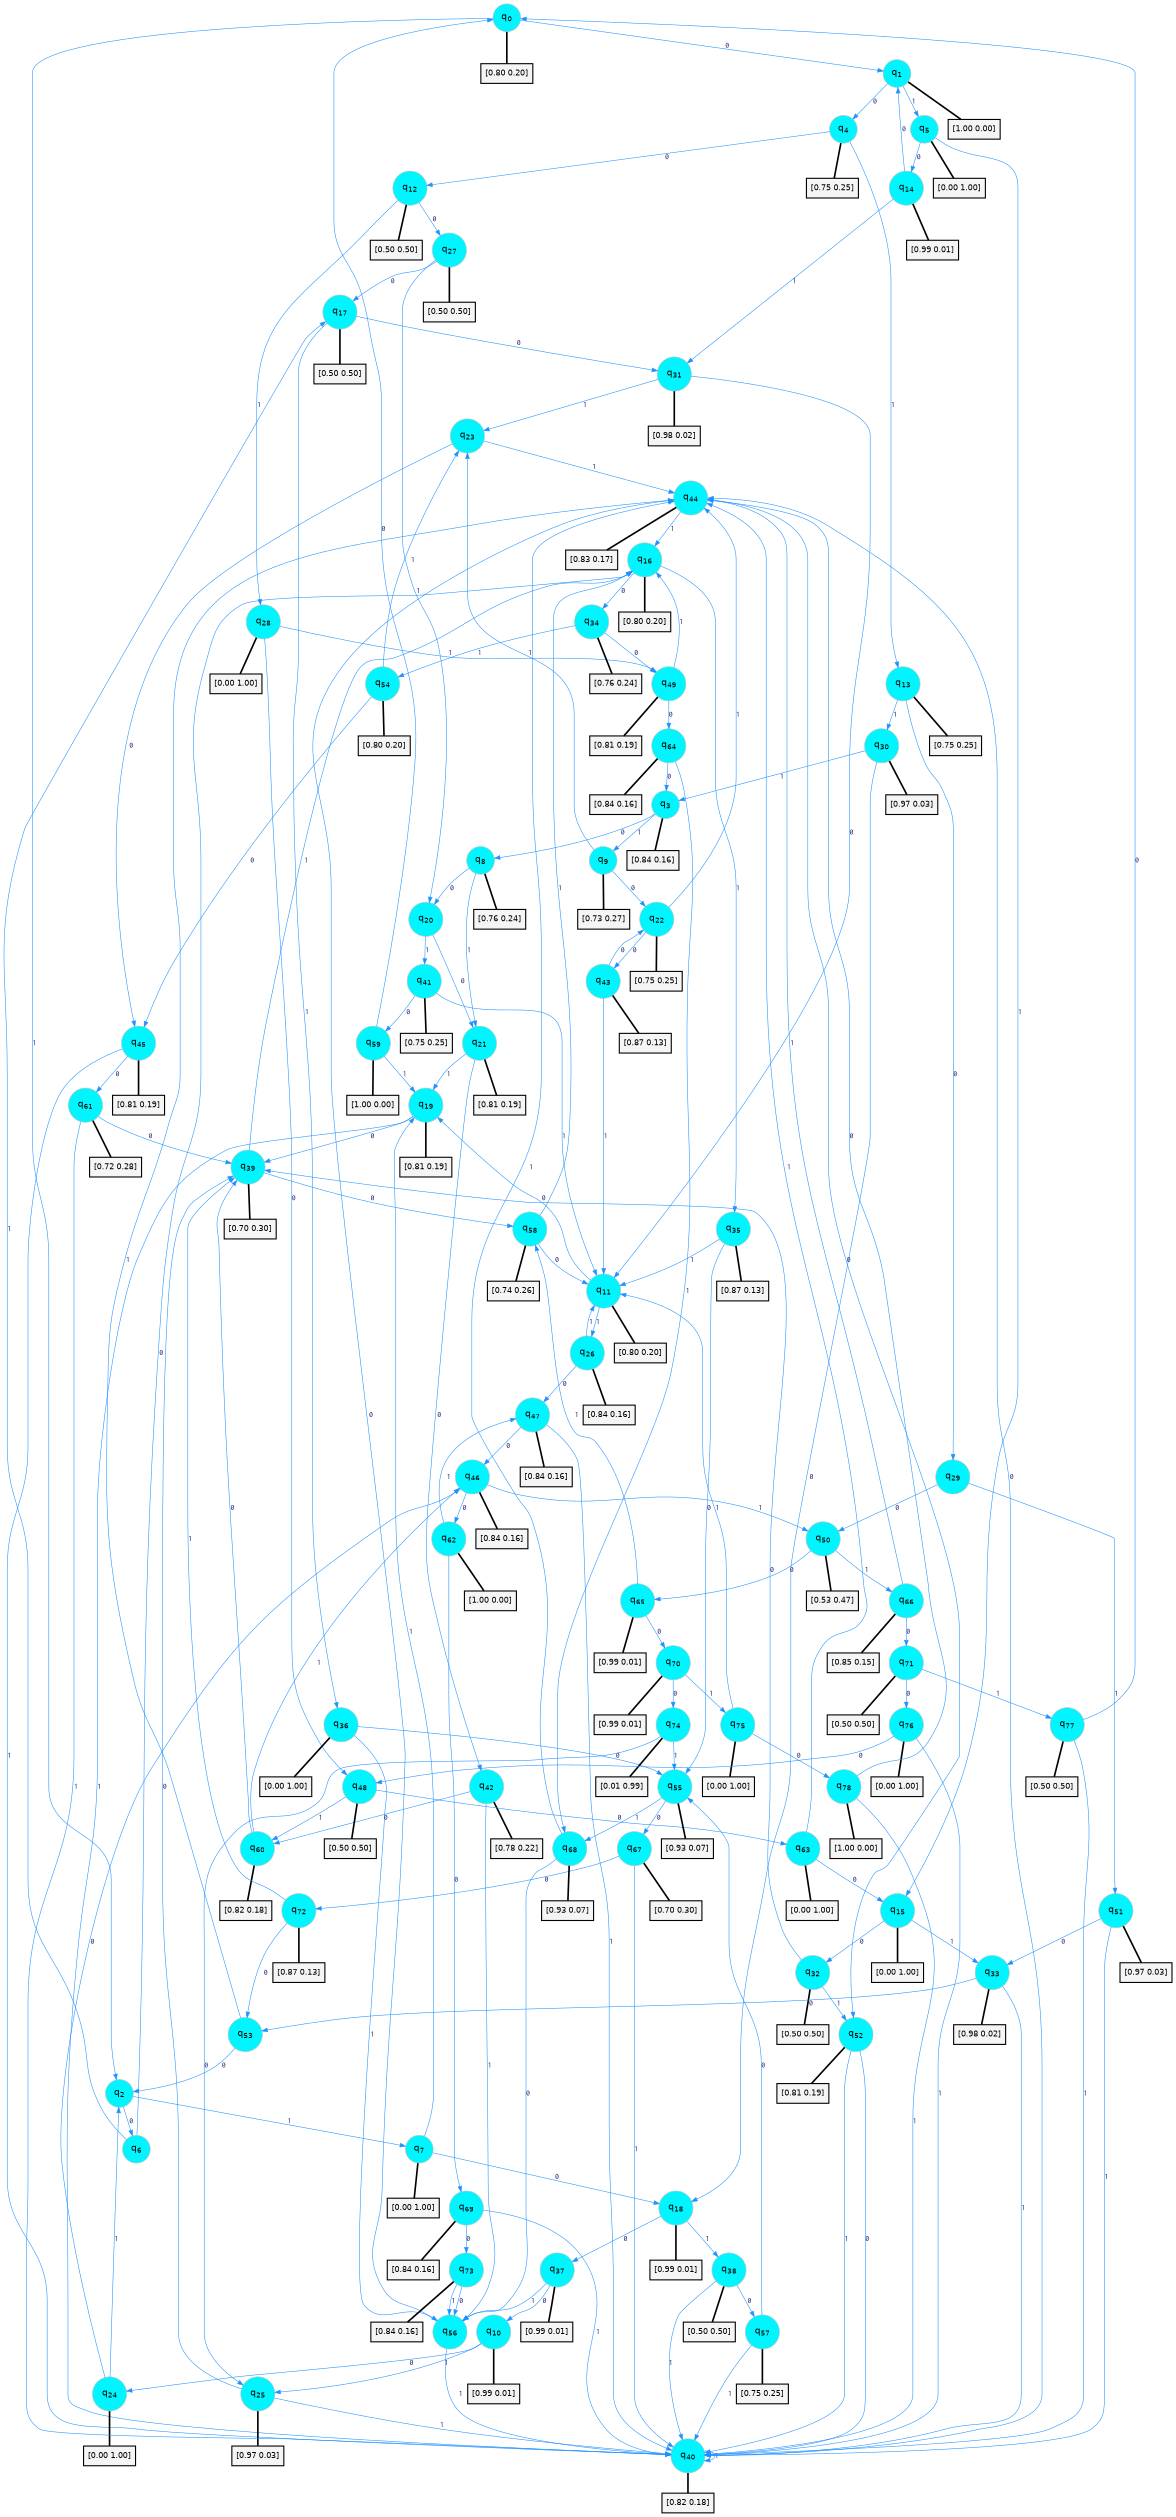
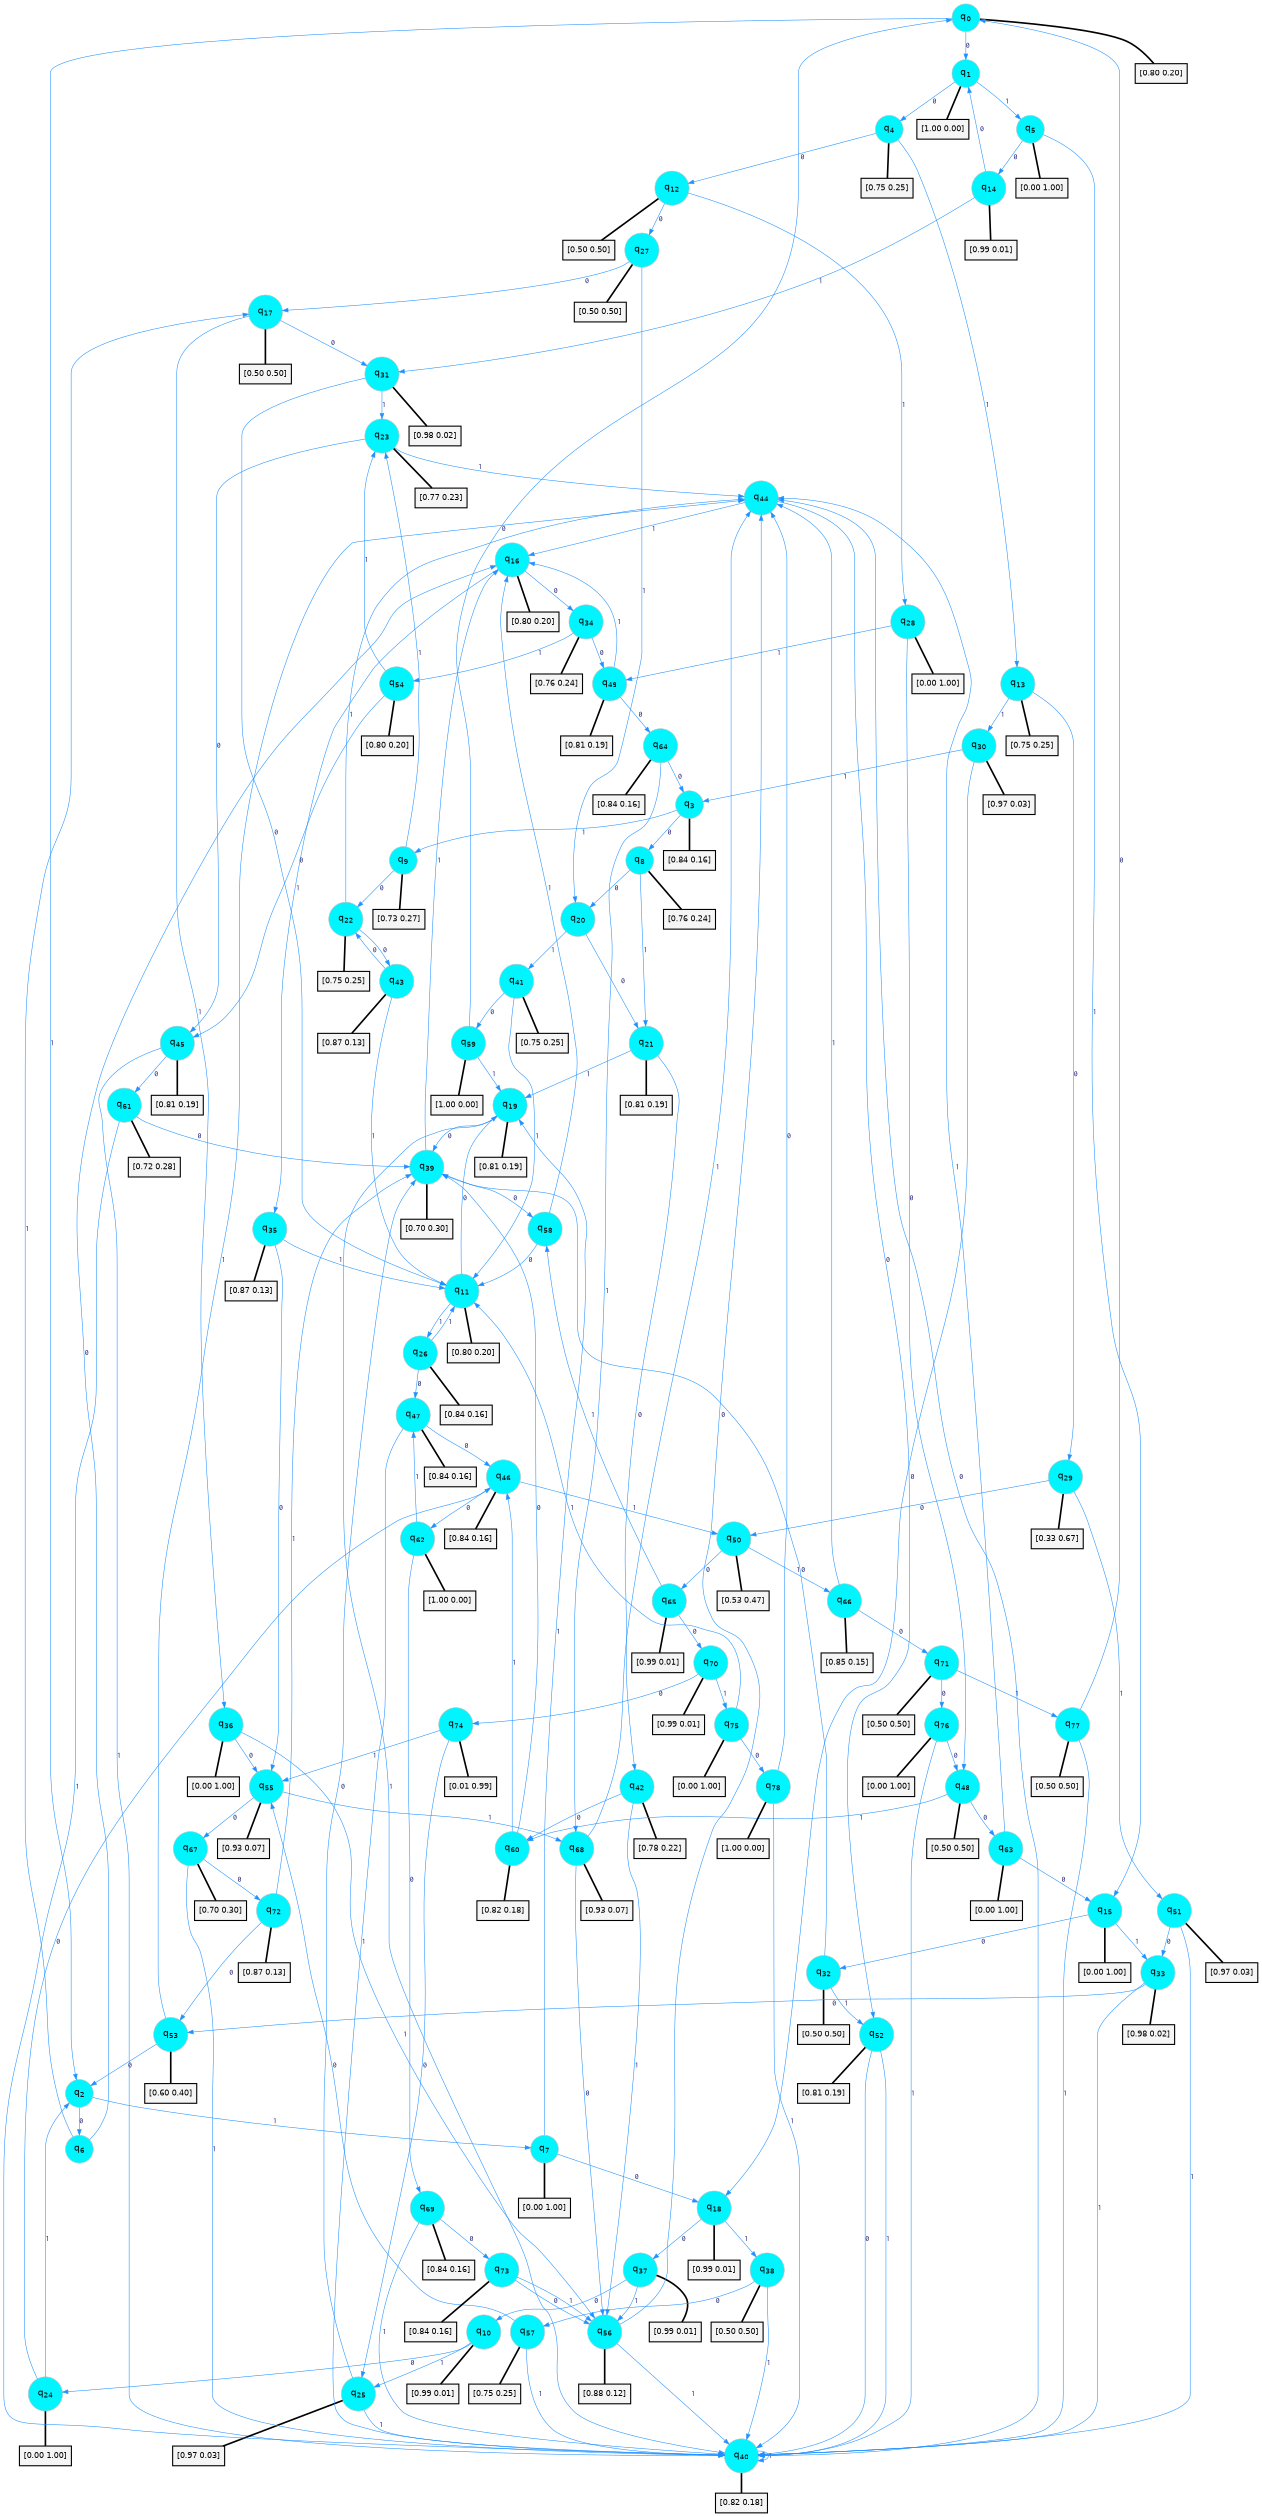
none -> (441, 498)
(592, 560) -> none
(513, 1291) -> none
none -> (1057, 1539)
none -> (171, 2093)
none -> (605, 2394)
